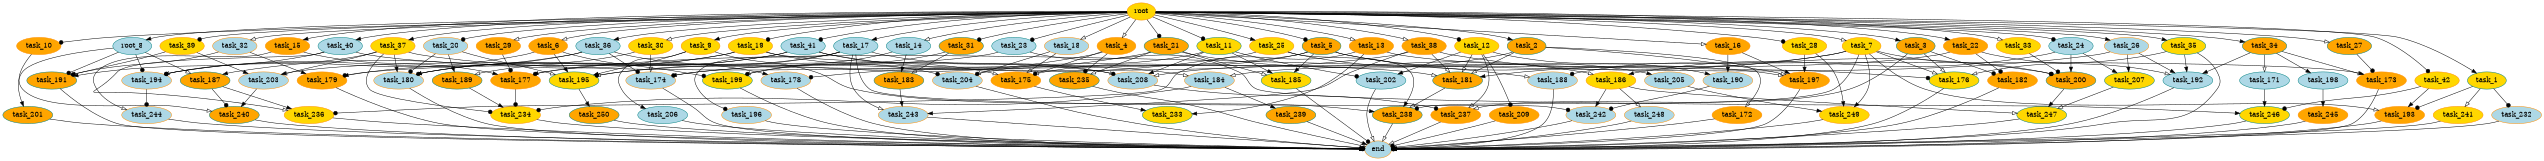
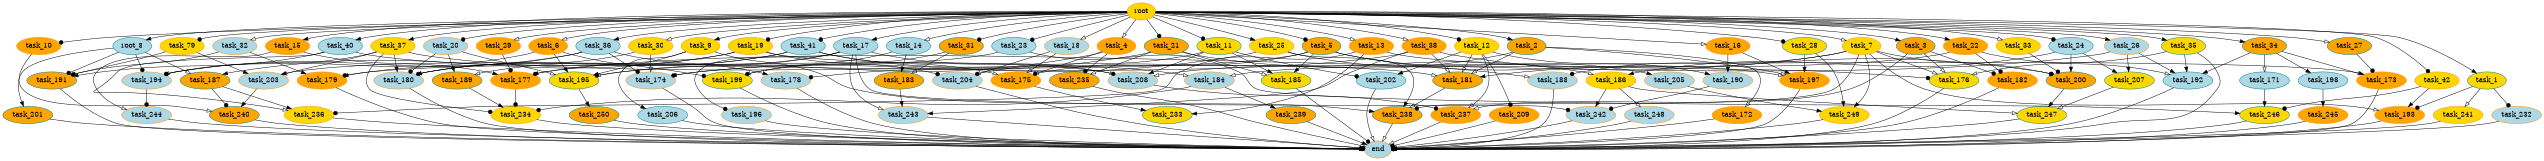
(182, 46) -> (182, 46)
(1805, 46) -> (1805, 46)
